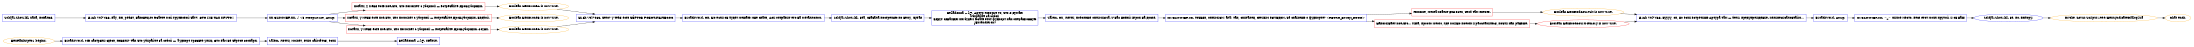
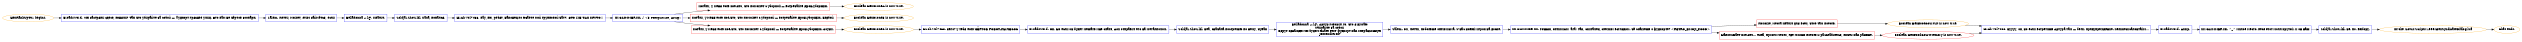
(575, 12) -> none
none -> (390, 18)
(2008, 18) -> (2345, 30)
